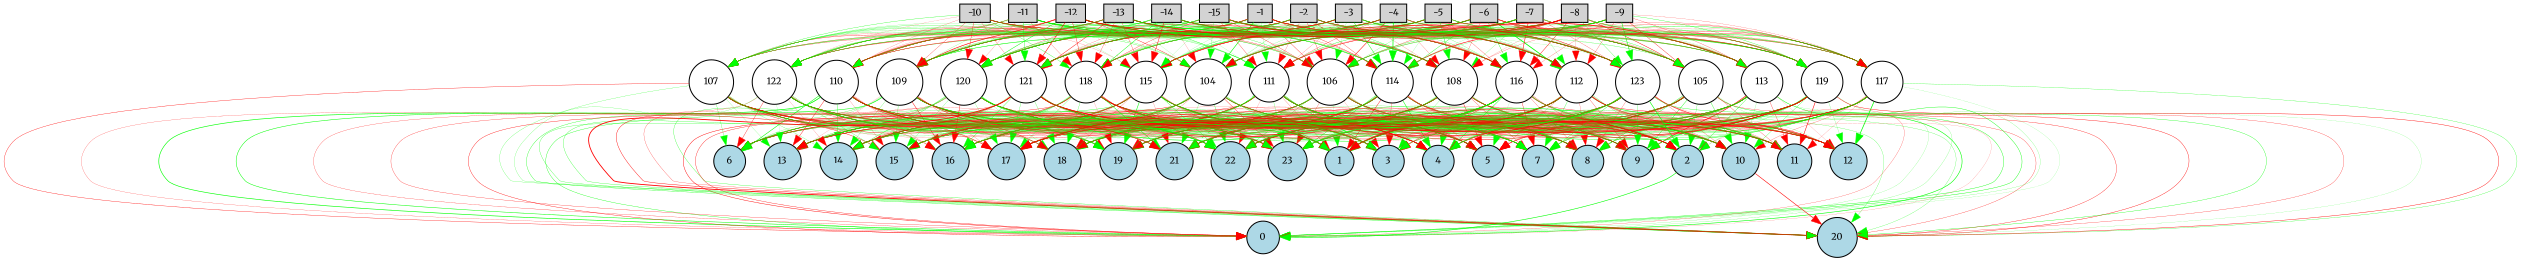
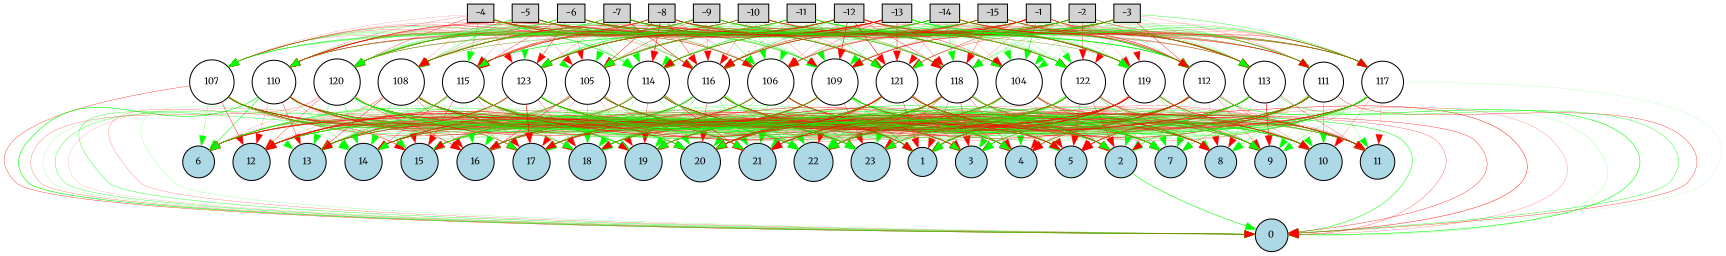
(1151, 124) -> (885, 118)
(1784, 196) -> (1019, 128)
